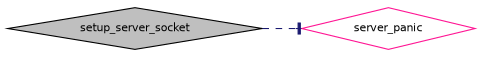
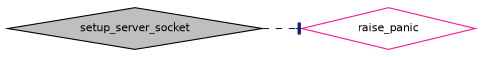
(388, 29) -> (388, 29)
